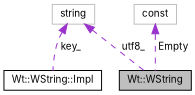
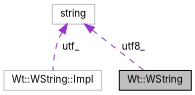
(155, 14) -> none
(70, 47) -> (70, 47)
(53, 80) -> (53, 80)
